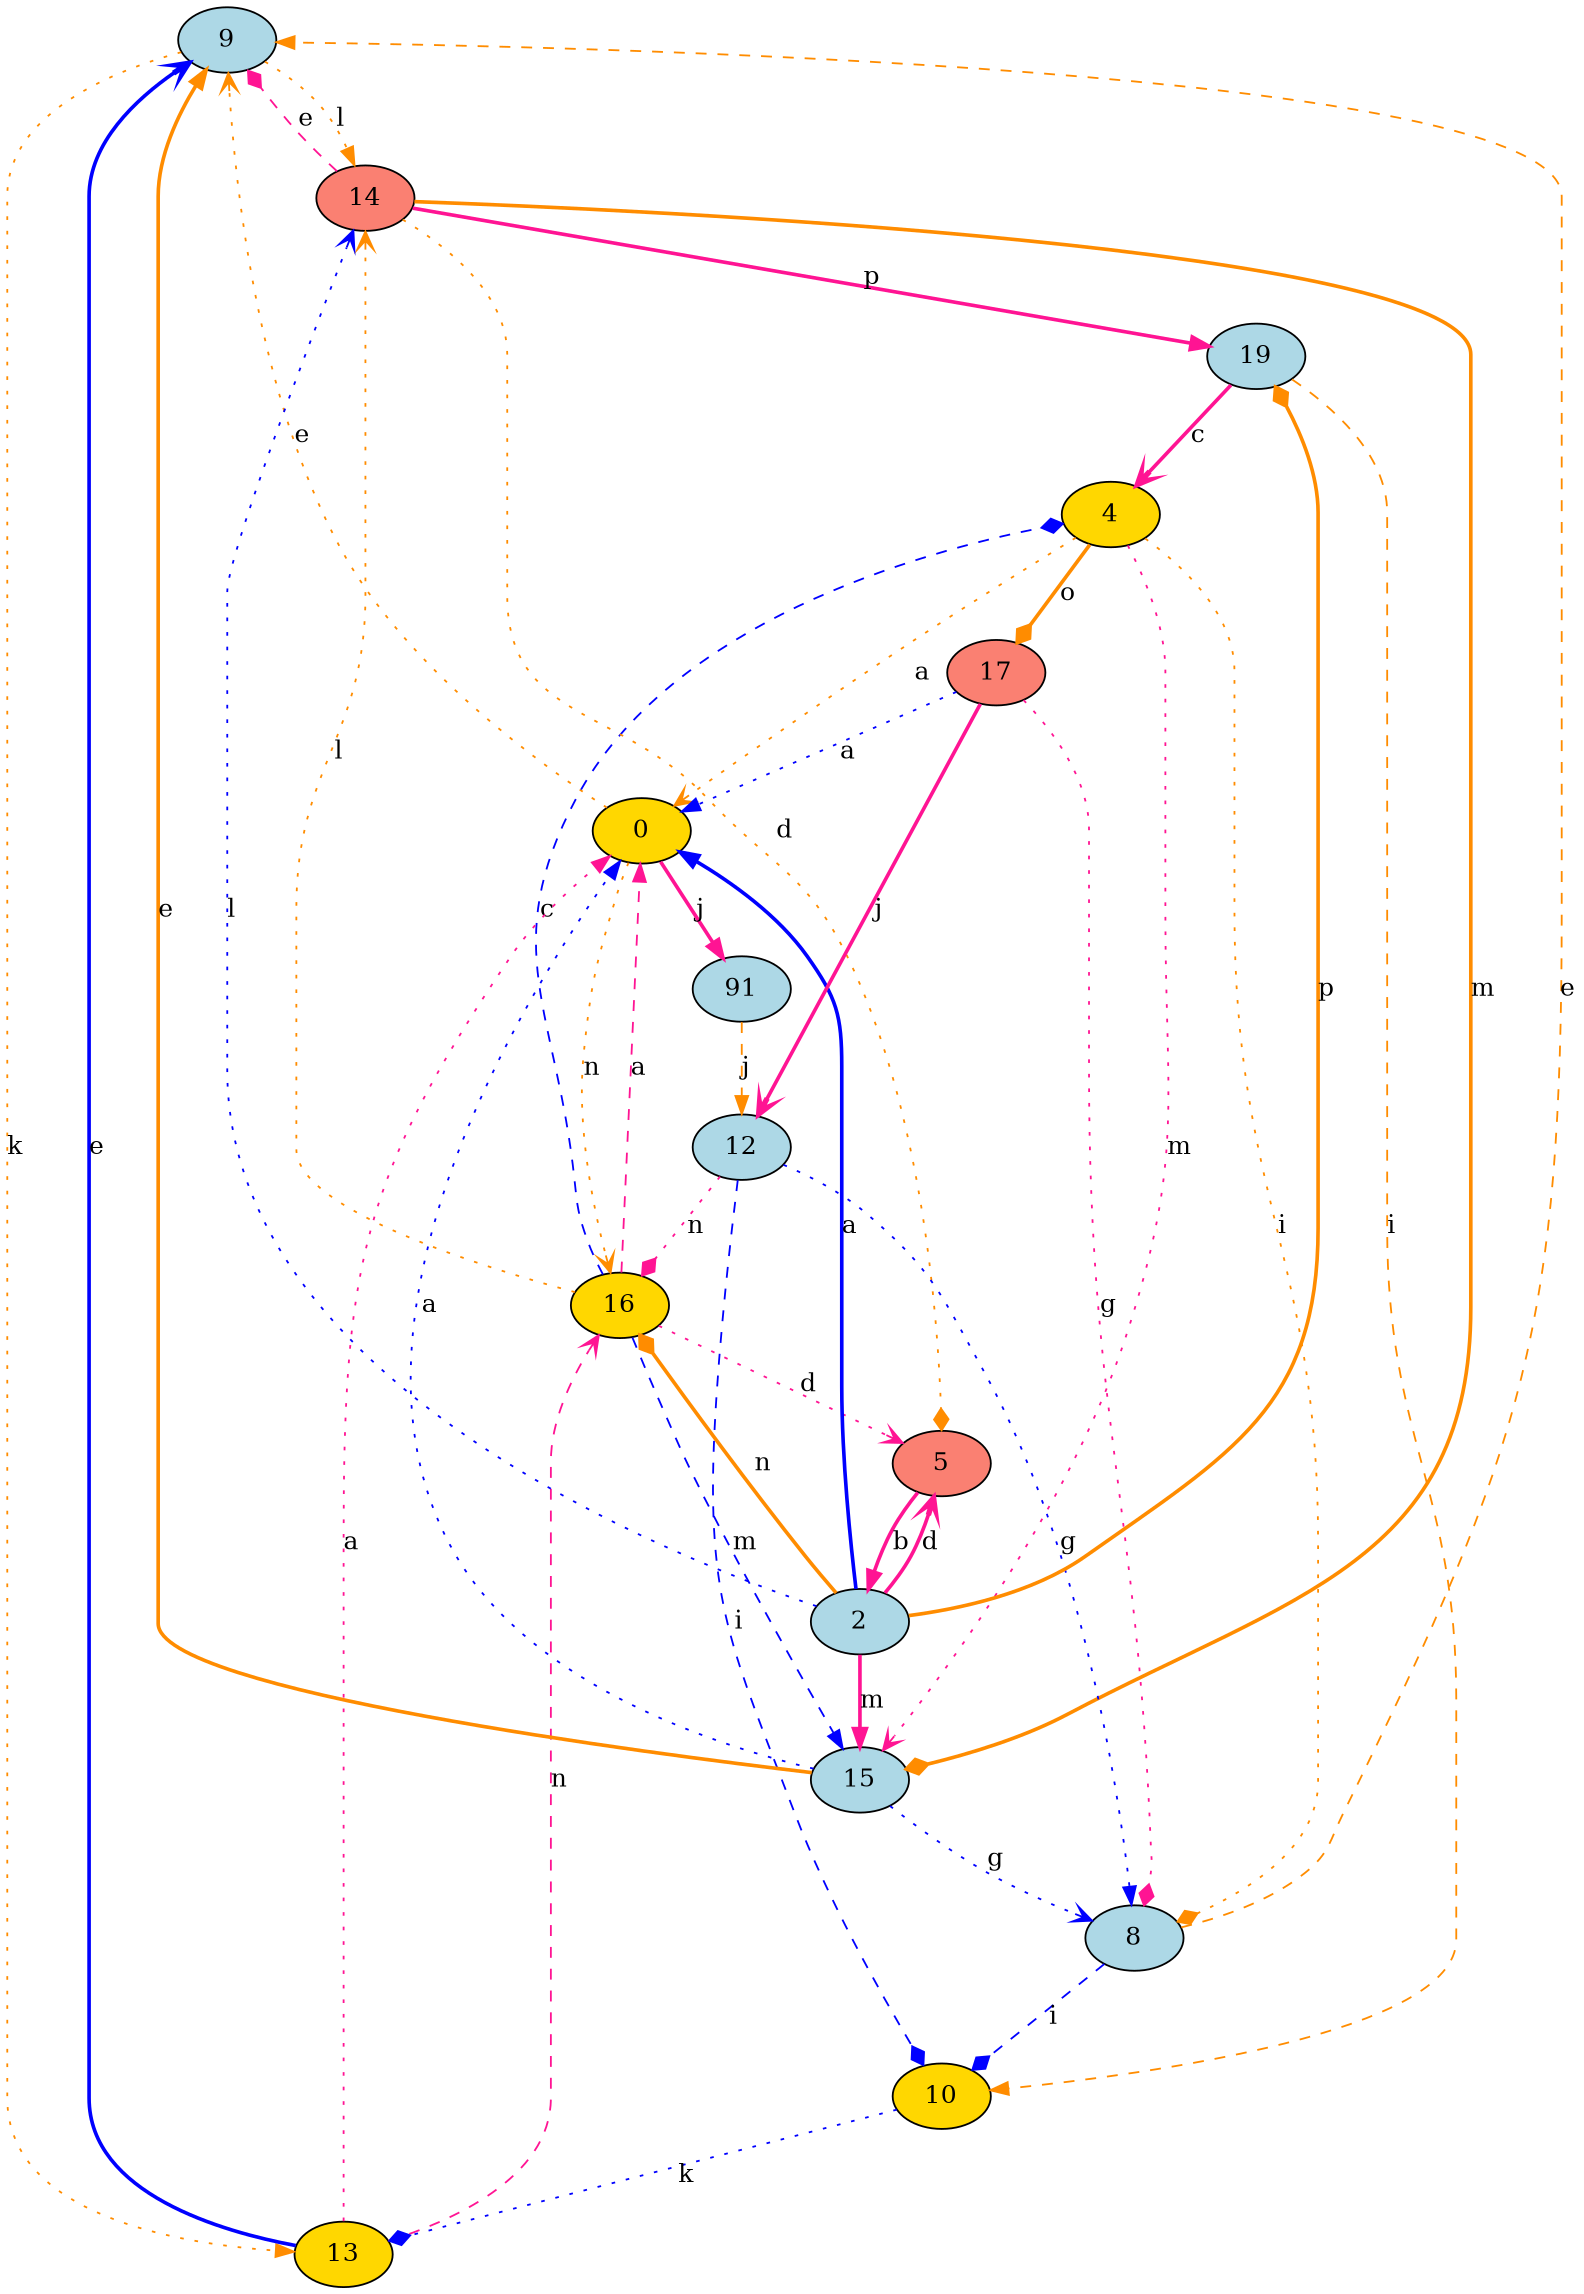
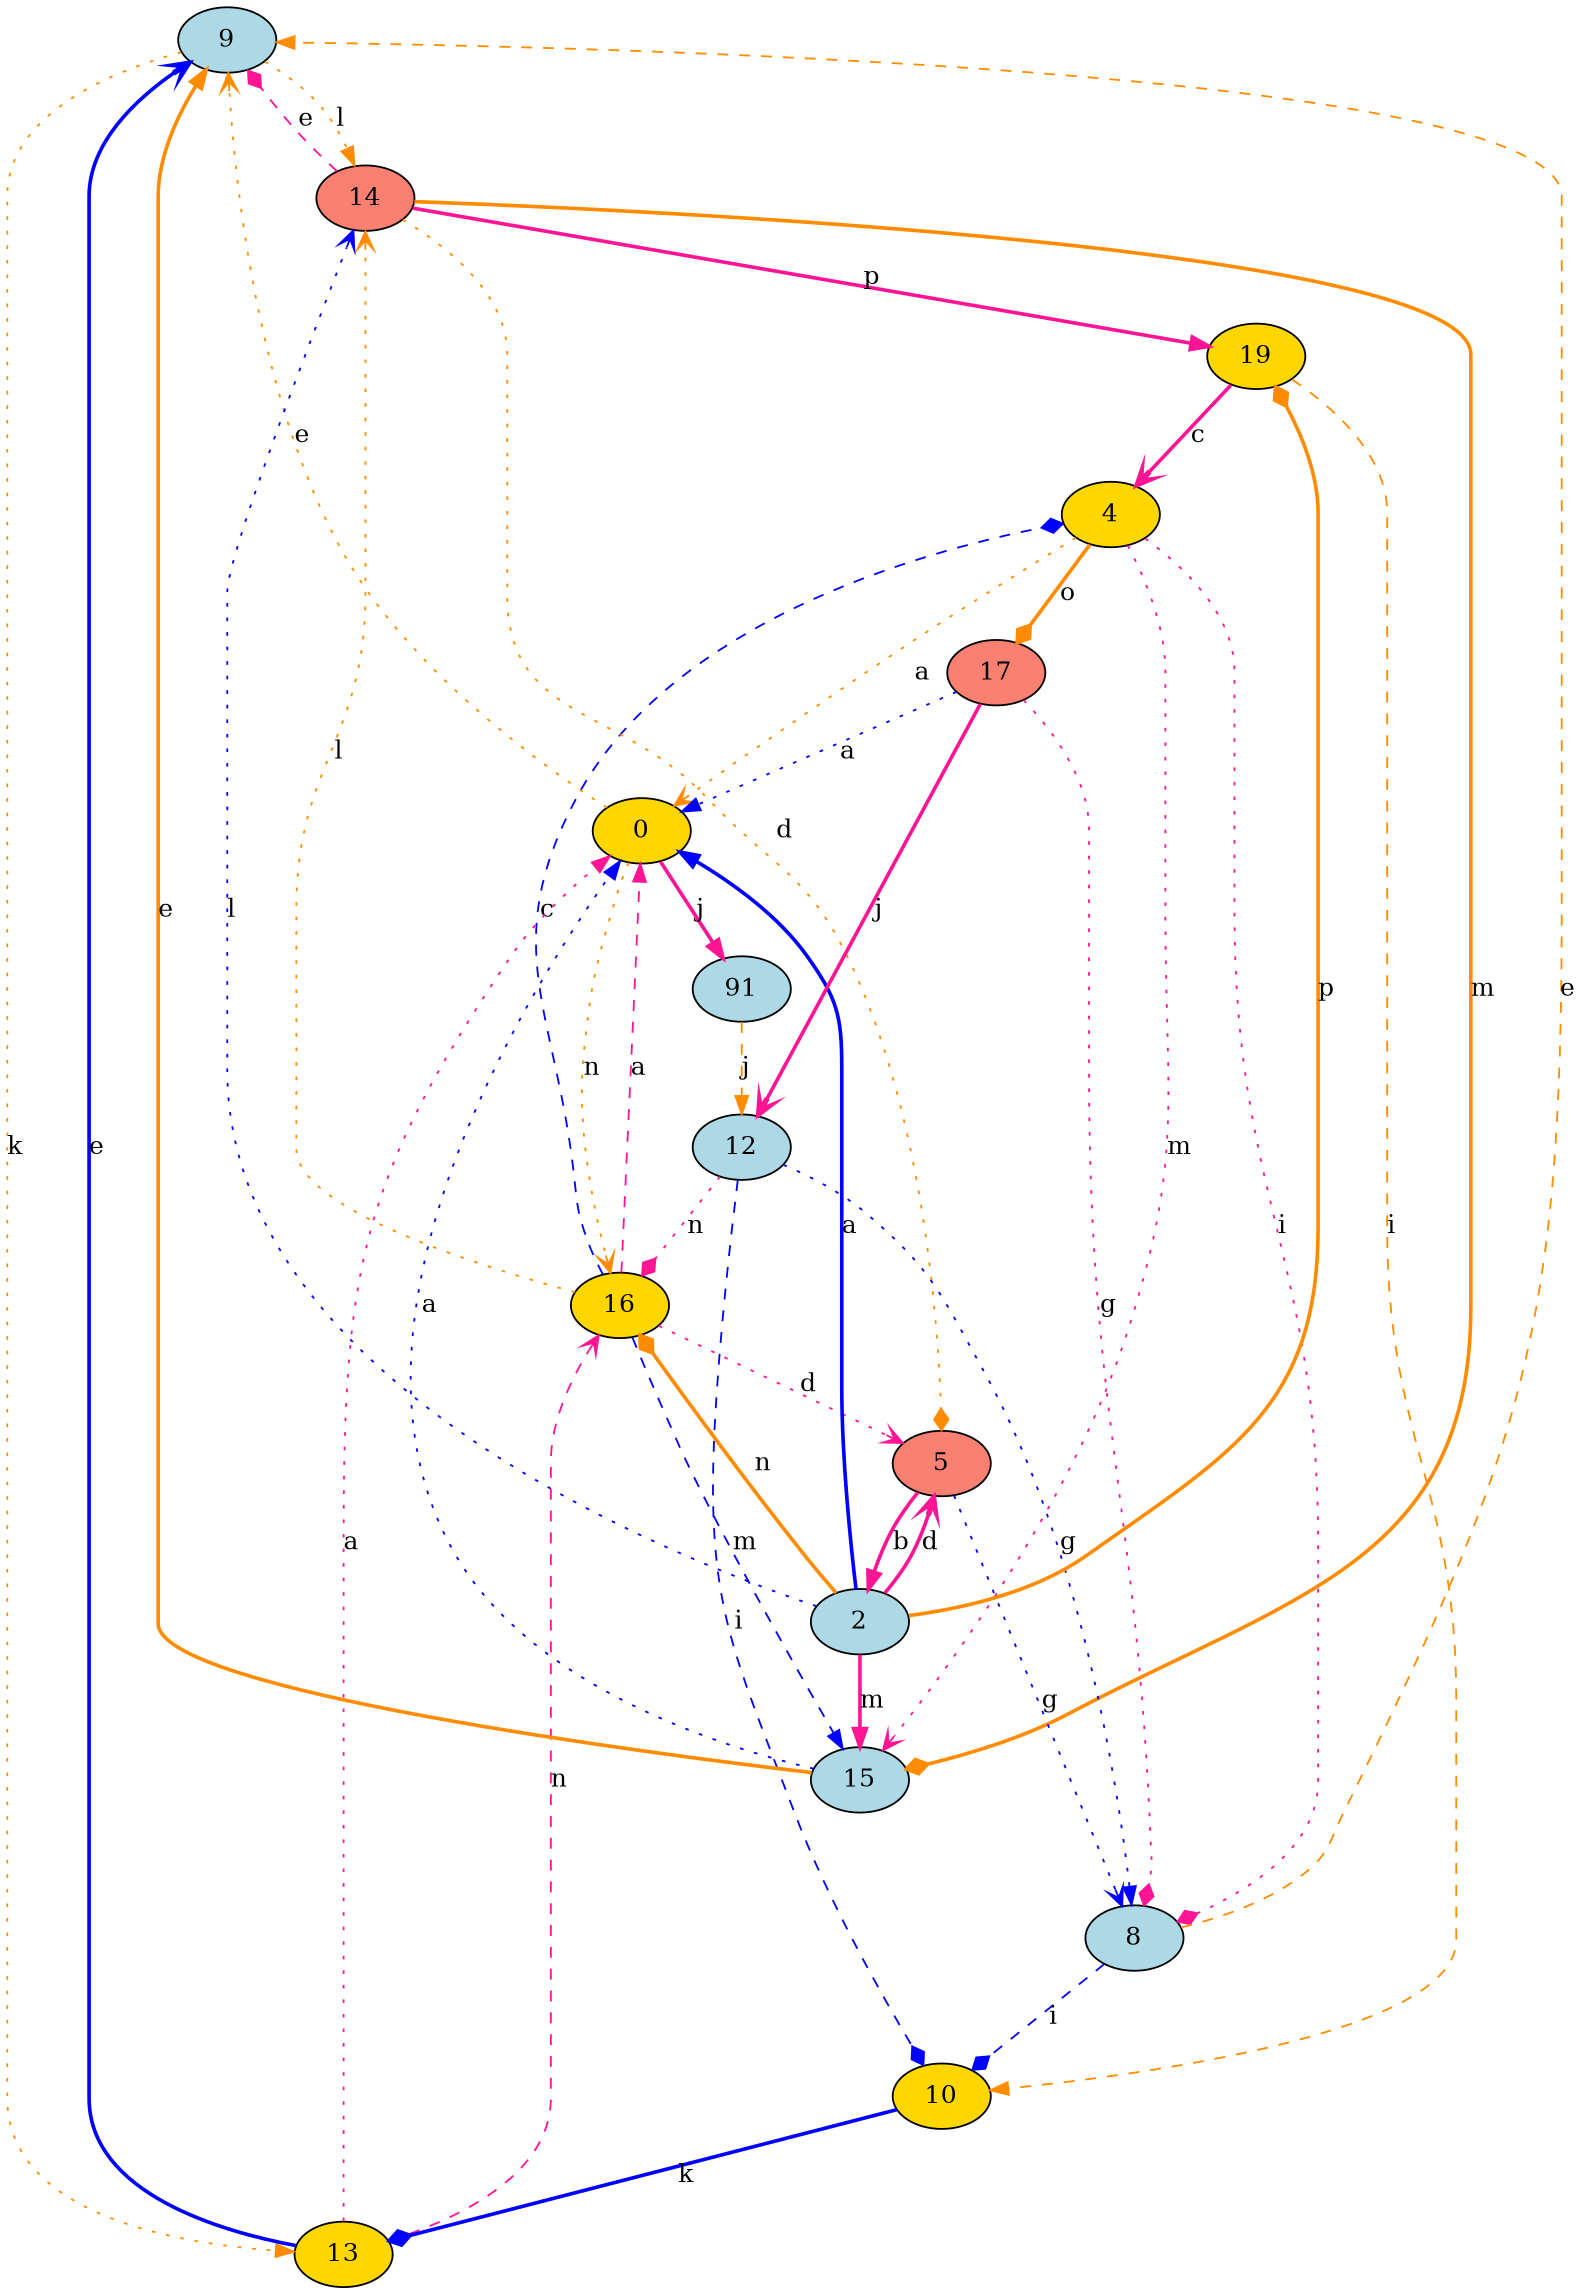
(1256, 356) -> (1256, 356)
(1279, 1237) -> (1279, 1237)
(978, 1867) -> (1035, 1692)
(654, 2172) -> (654, 2172)
